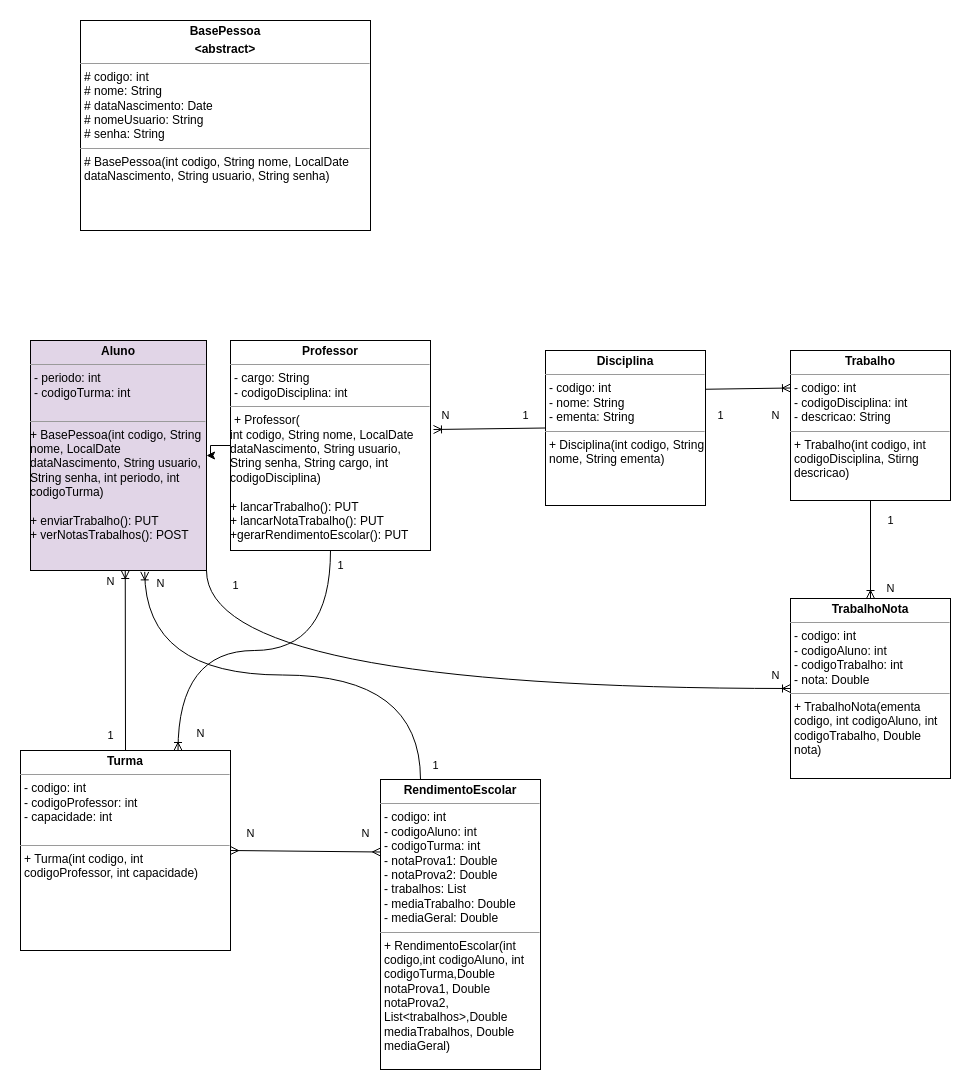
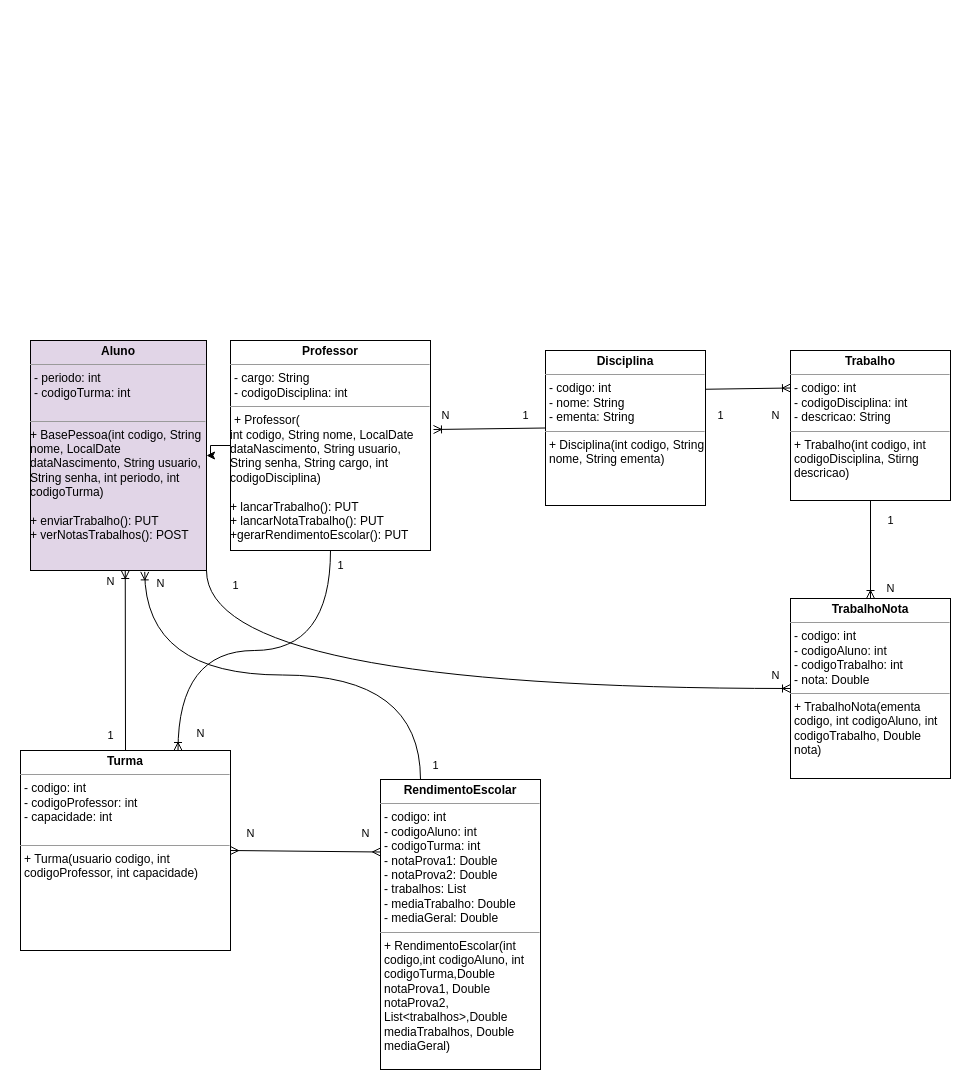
(226, 126) -> none
(127, 794) -> (127, 794)
